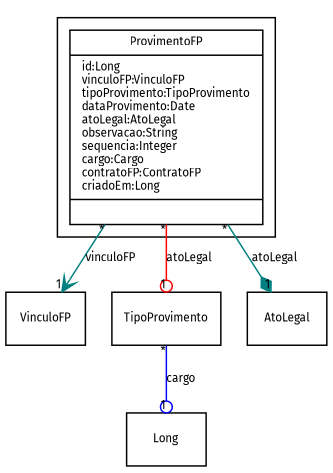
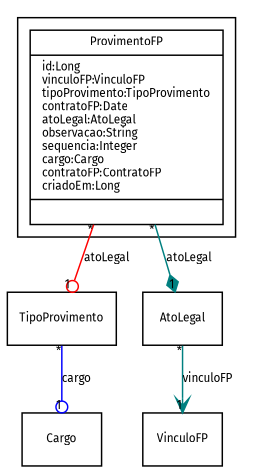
(139, 107) -> (85, 107)
(87, 252) -> (183, 372)
(166, 439) -> (62, 439)
